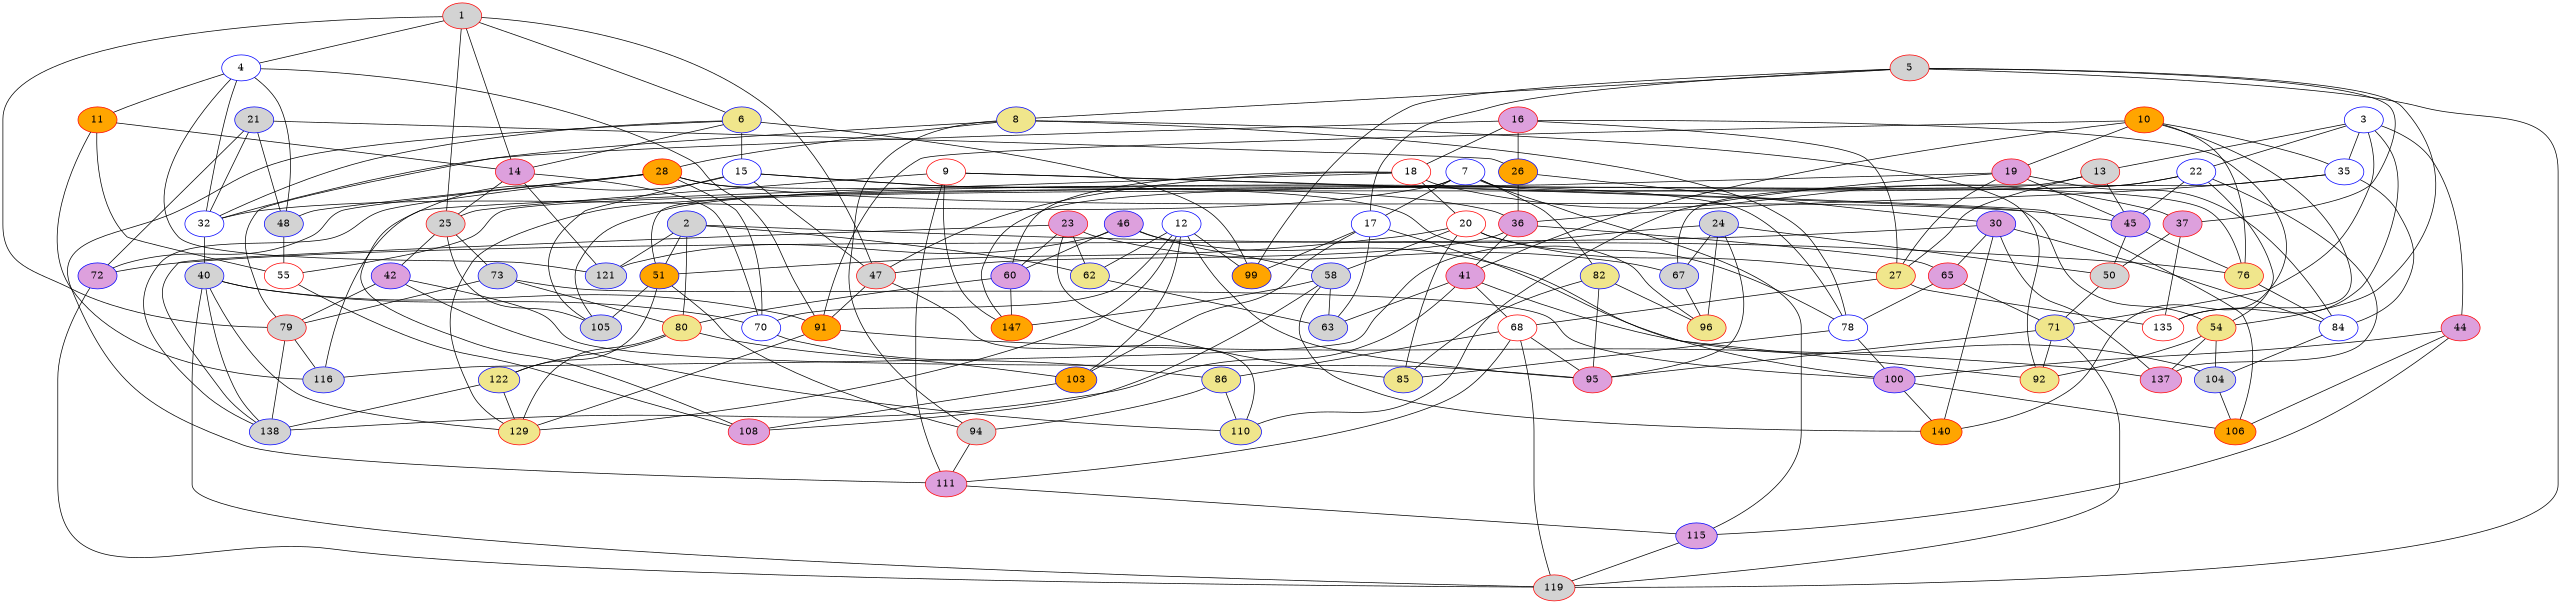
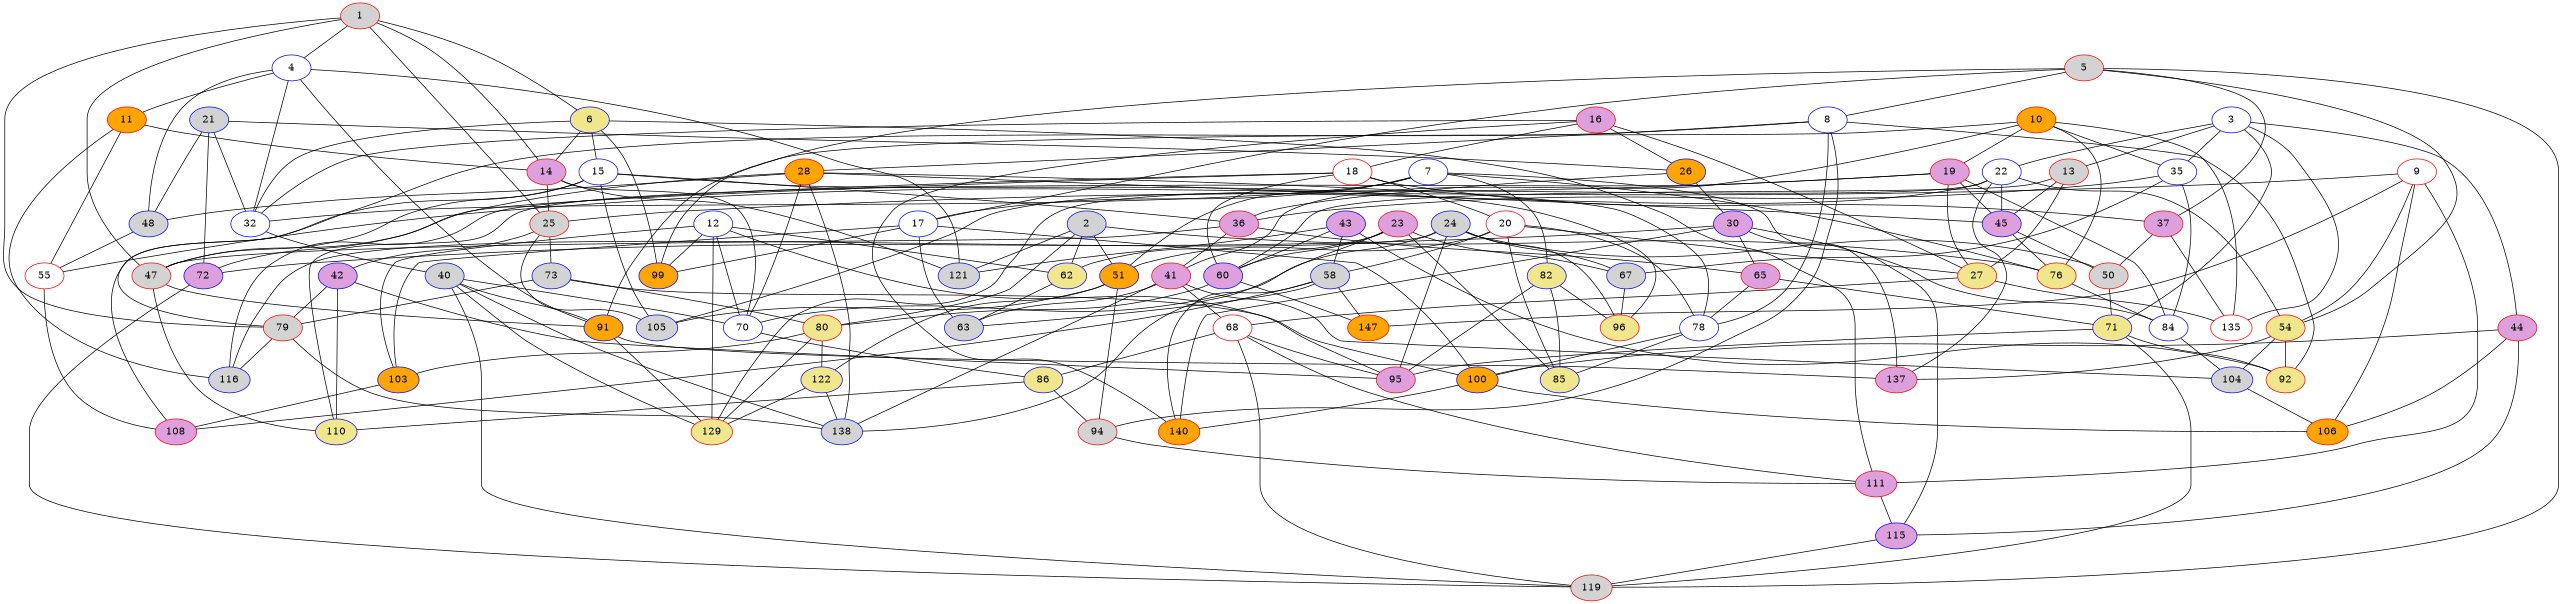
(1016, 120) -> (1828, 120)
(1492, 187) -> (1636, 193)
(1124, 224) -> (1346, 224)
none -> (1103, 311)
(821, 328) -> (604, 328)
(1894, 380) -> (1477, 380)
